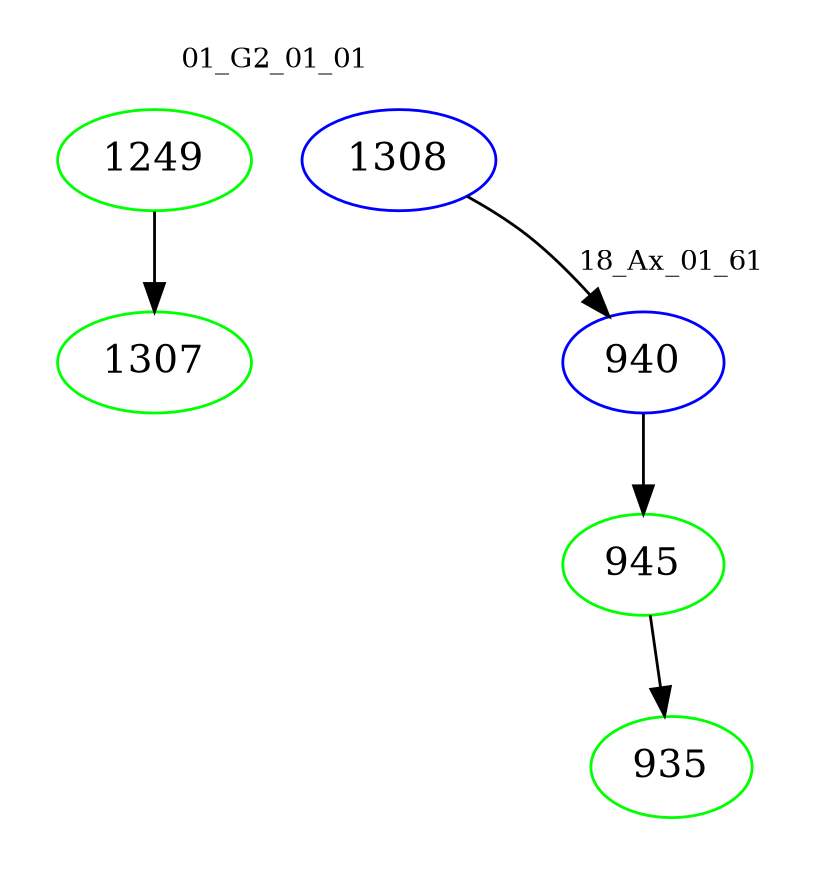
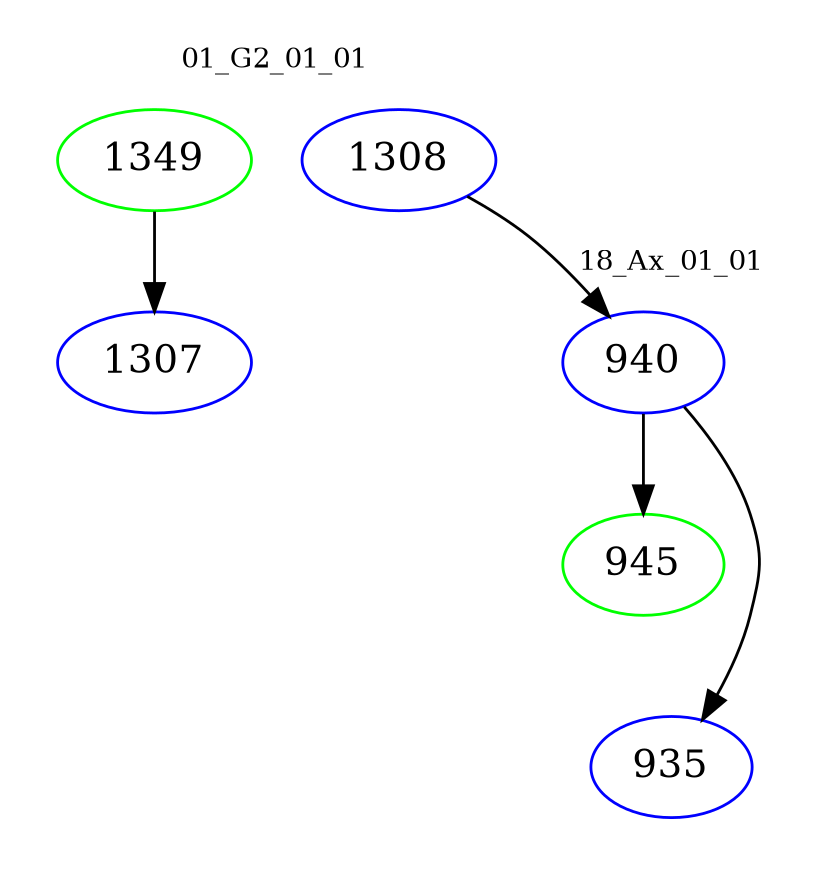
(155, 160) -> (155, 160)
(672, 263) -> (672, 263)
(155, 362) -> (155, 362)
(655, 651) -> (758, 545)
(672, 767) -> (672, 767)
